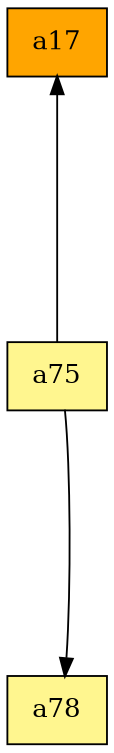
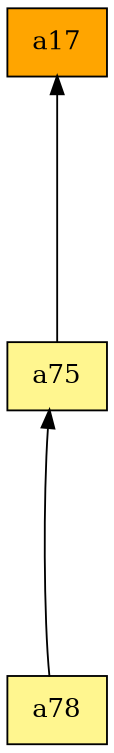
(70, 534) -> (45, 553)
